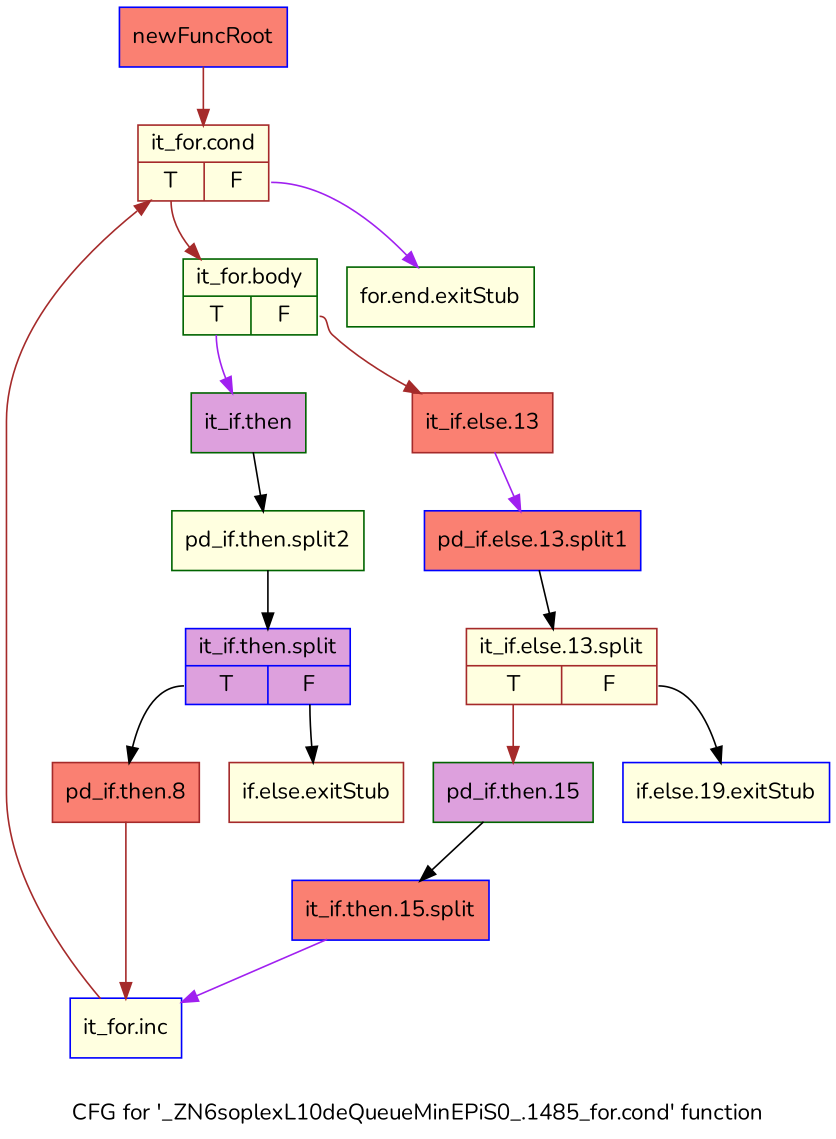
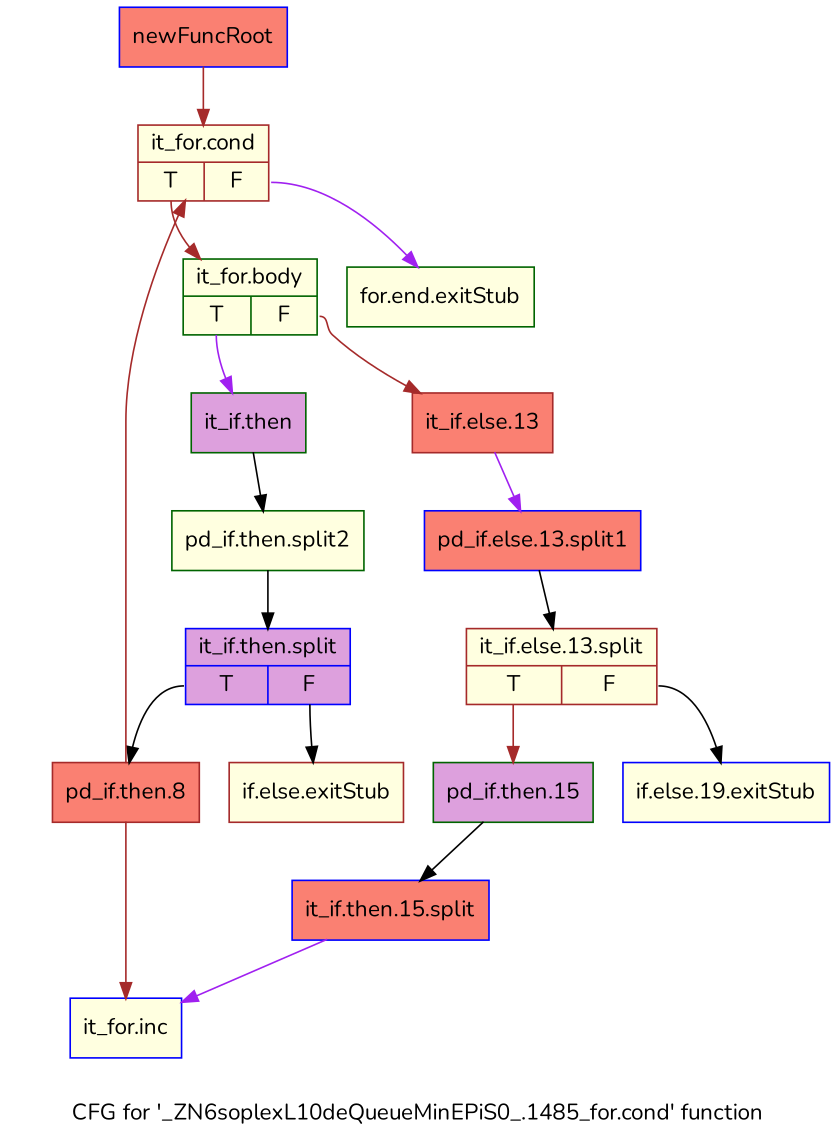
(6, 595) -> (126, 485)
